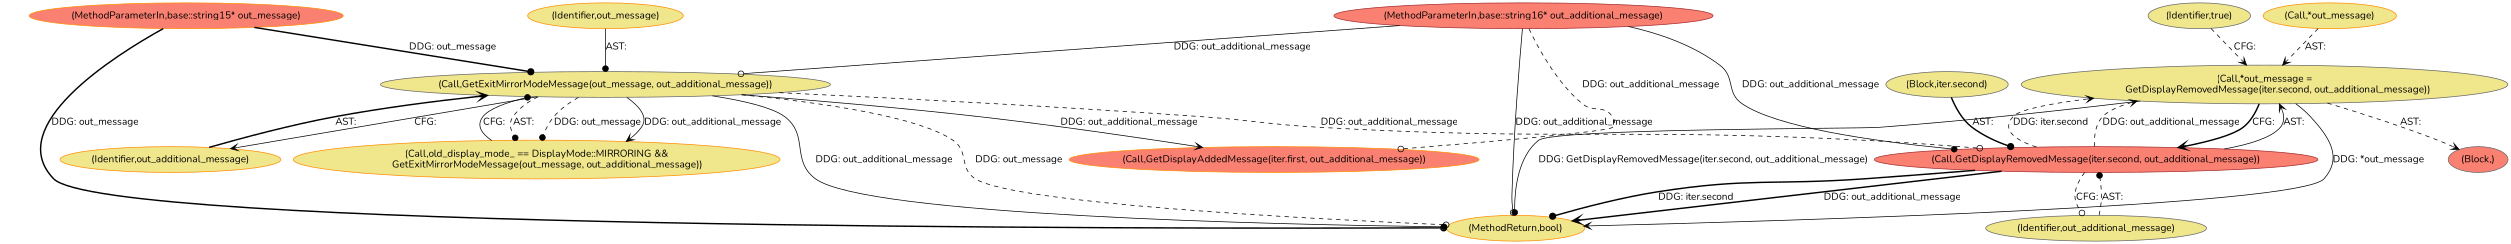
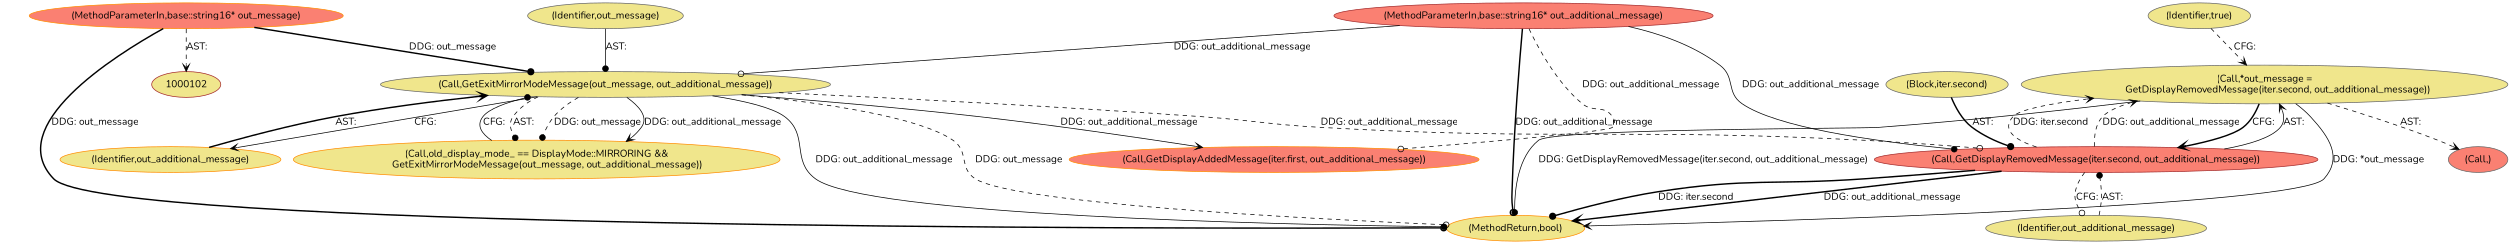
(186, 16) -> (186, 16)
(605, 16) -> (605, 16)
(2330, 16) -> none
none -> (186, 84)
(1515, 119) -> (1515, 119)
(2478, 160) -> (2478, 160)
